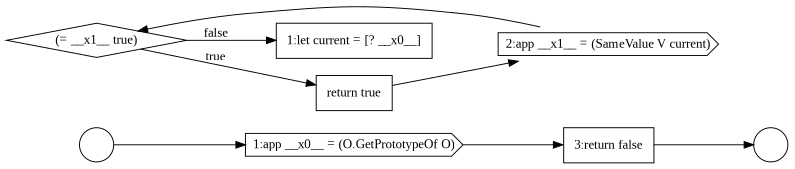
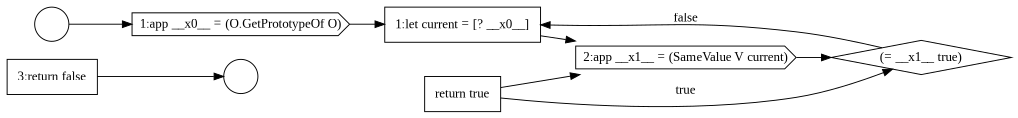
none -> (553, 38)
(224, 66) -> (694, 106)
(508, 145) -> (362, 24)
